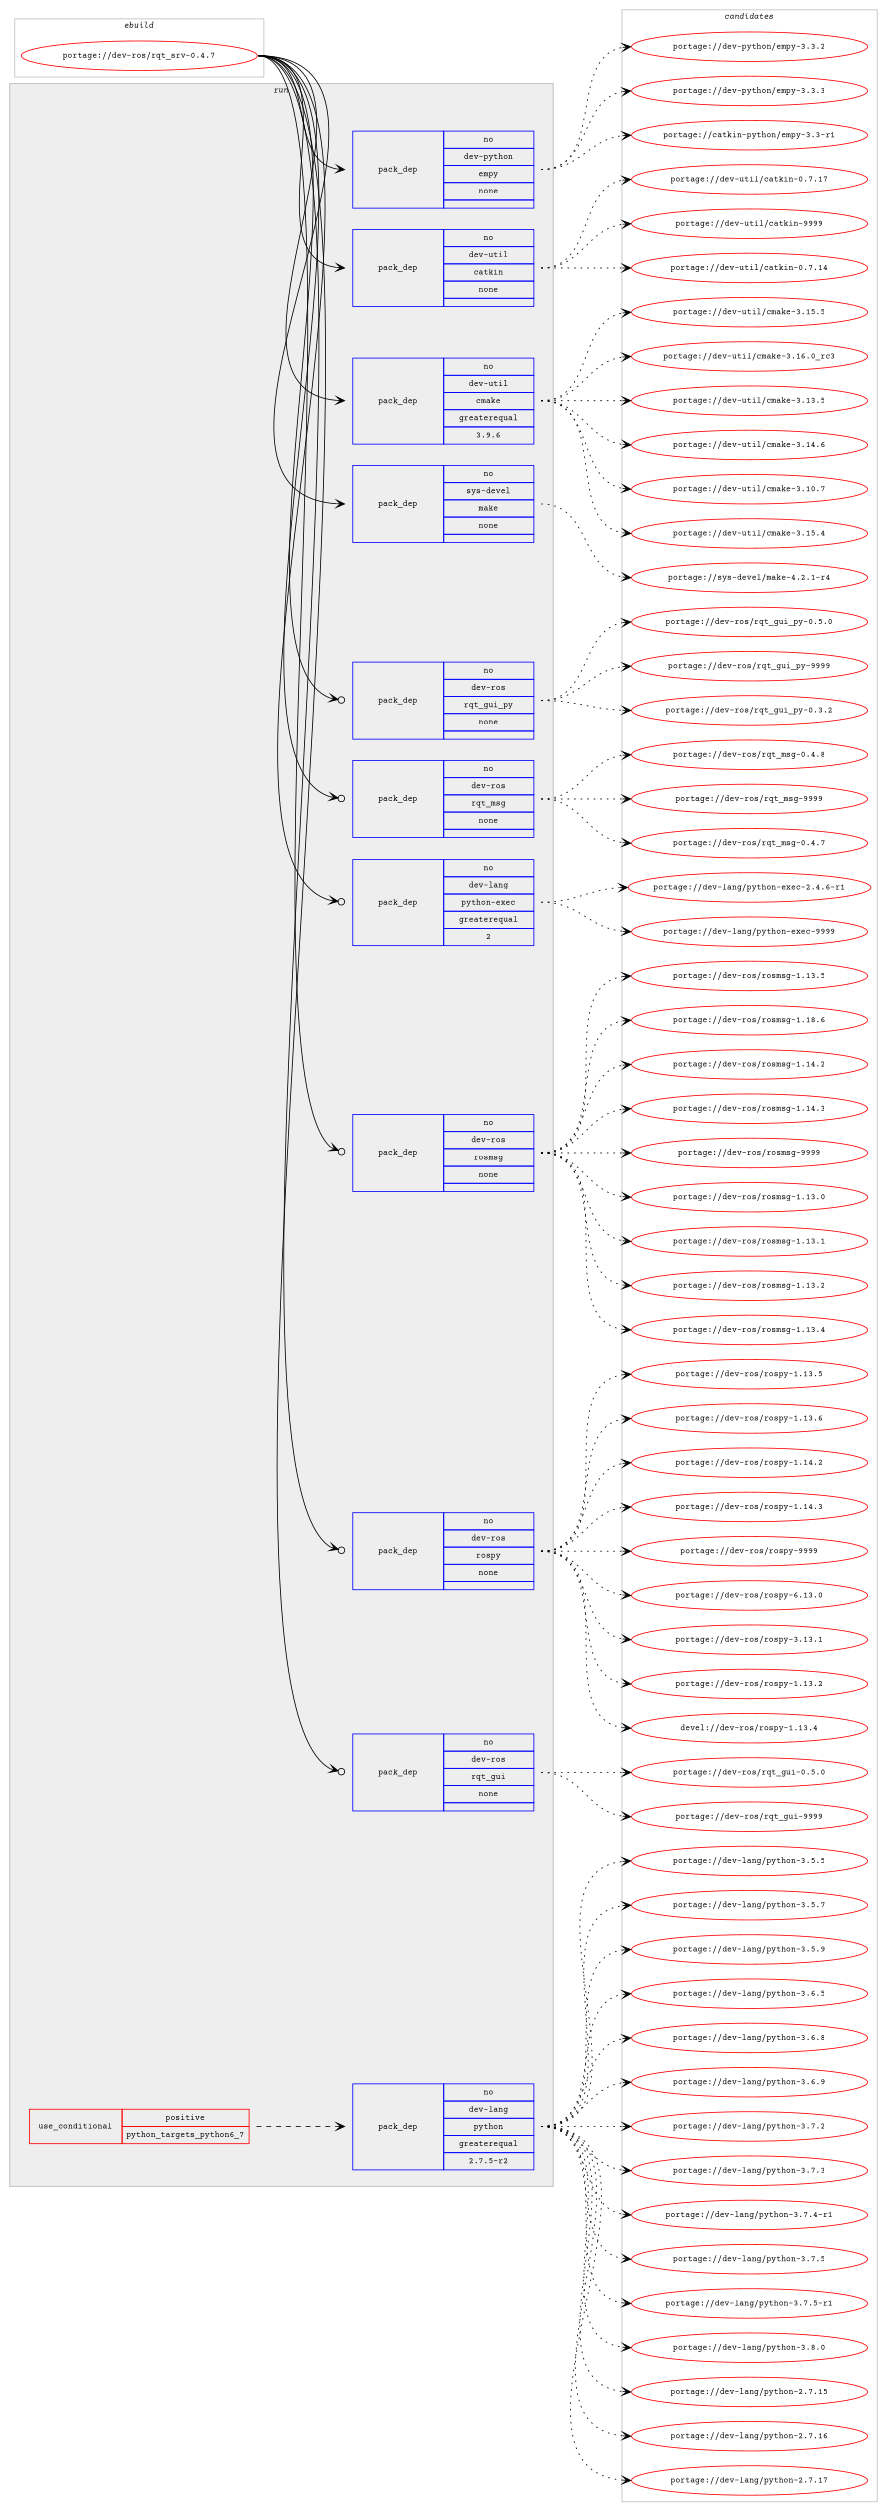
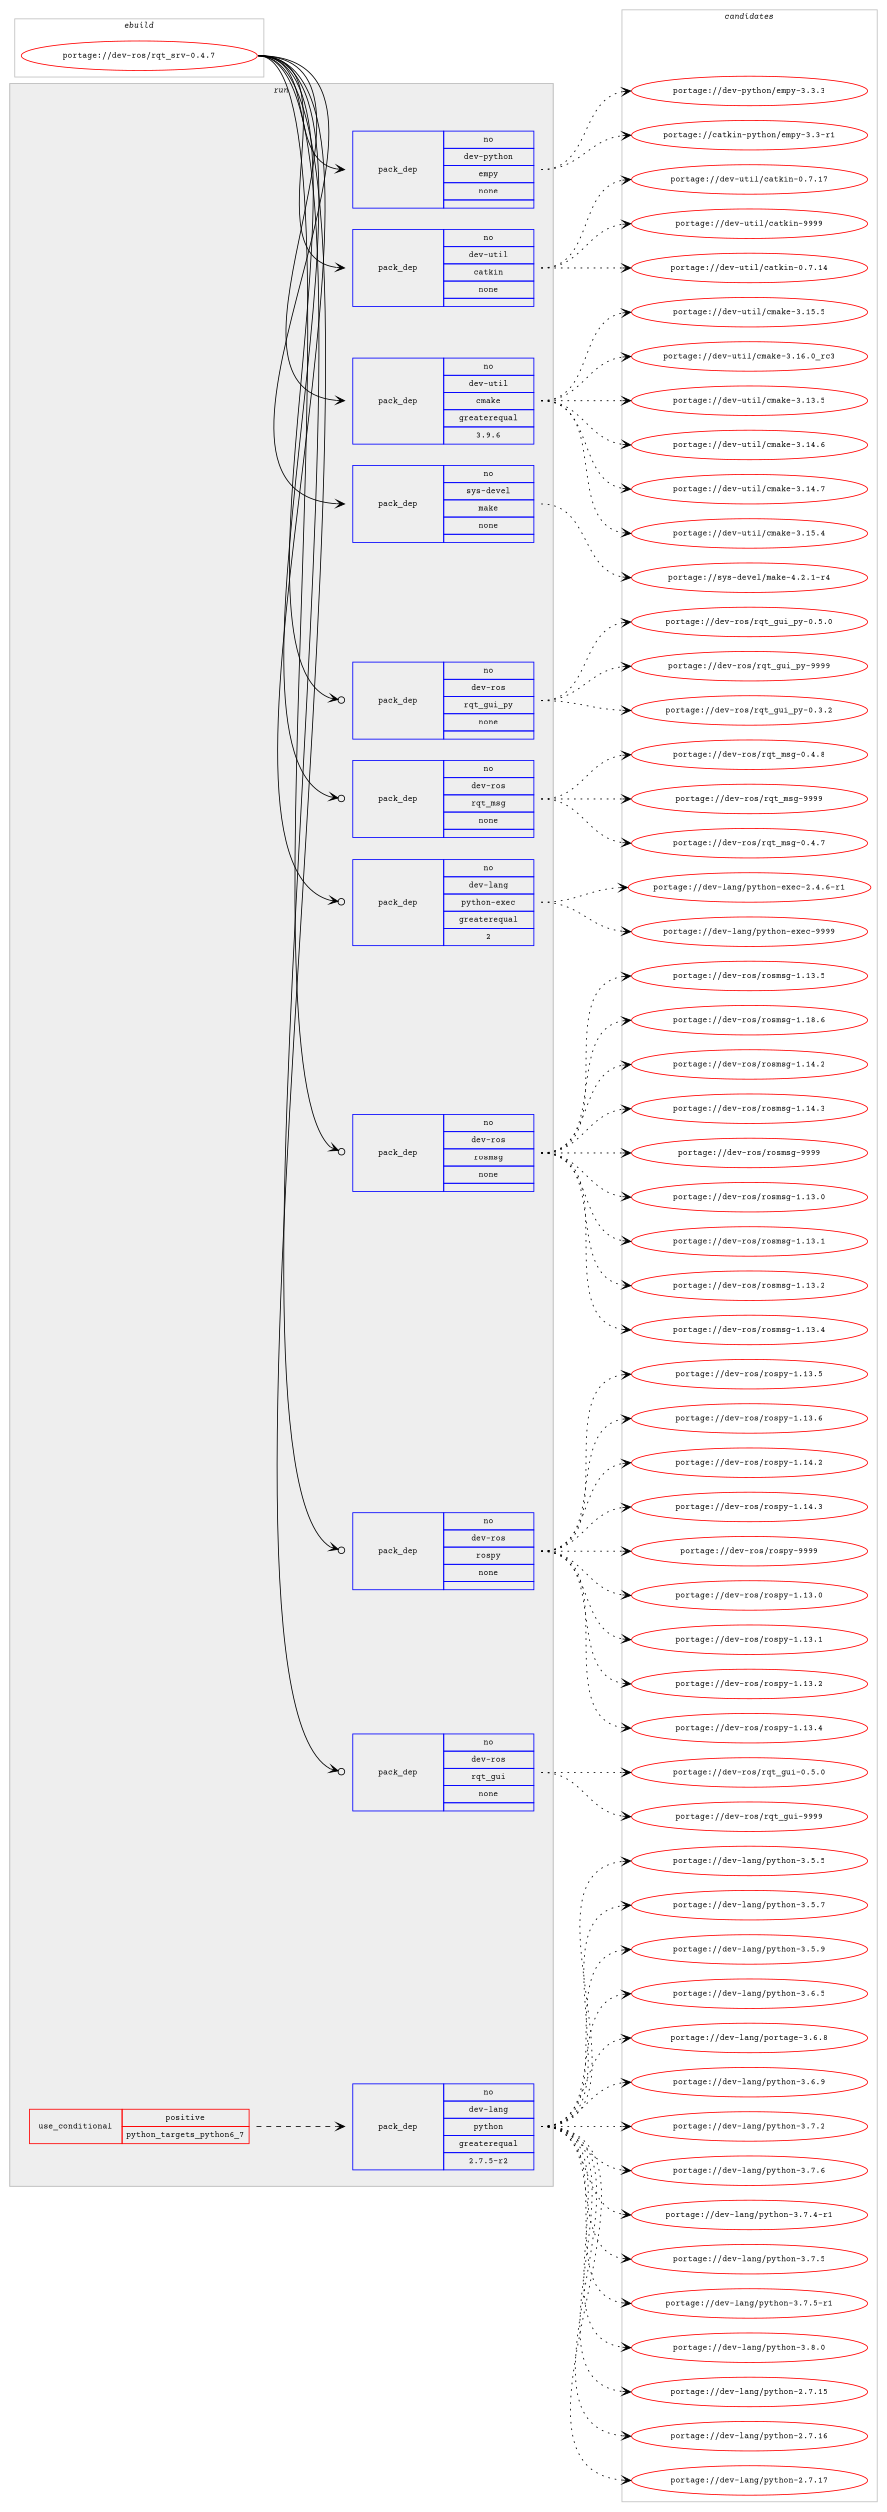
(750, 47) -> none
(750, 489) -> (750, 489)
(750, 1595) -> (750, 1595)
(750, 1640) -> (750, 1640)
(750, 1728) -> (750, 1728)
(750, 2038) -> (750, 2038)
(750, 2171) -> (750, 2171)
